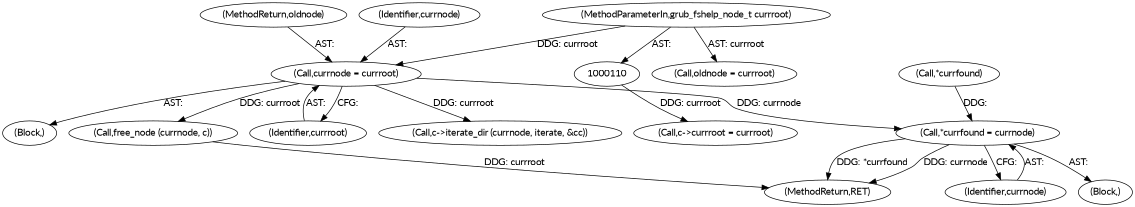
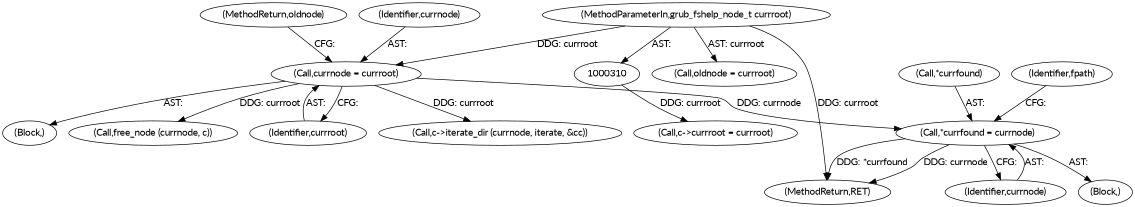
(326, 44) -> (326, 44)
(607, 74) -> (607, 74)
none -> (1062, 74)
(977, 104) -> (977, 104)
(487, 167) -> (812, 84)
